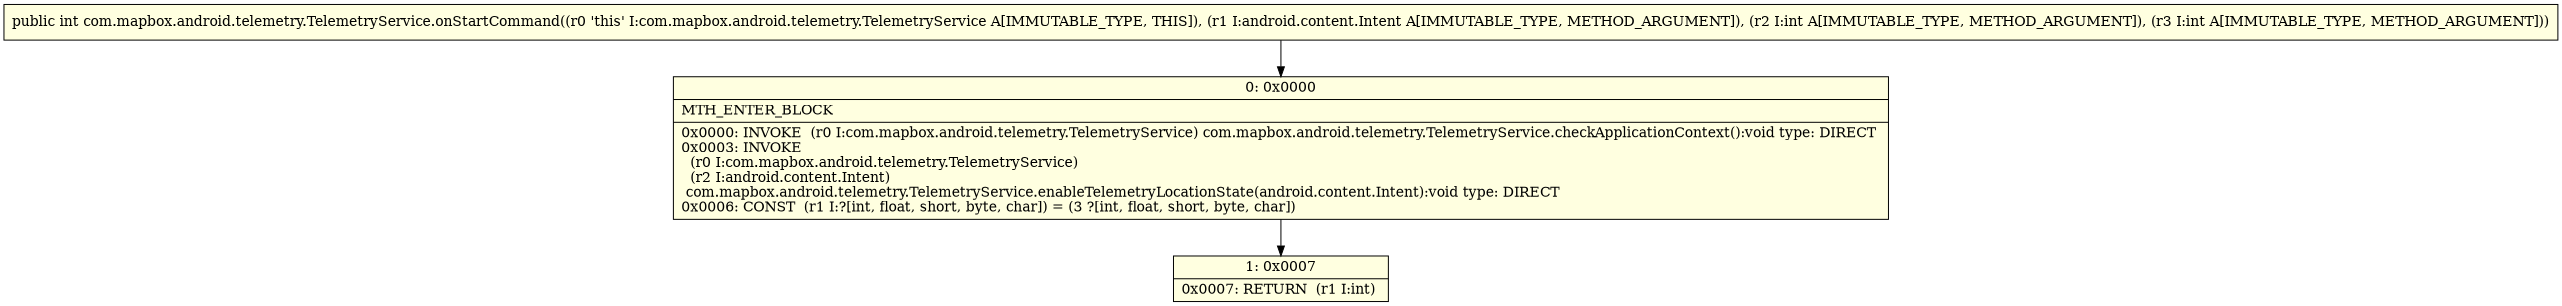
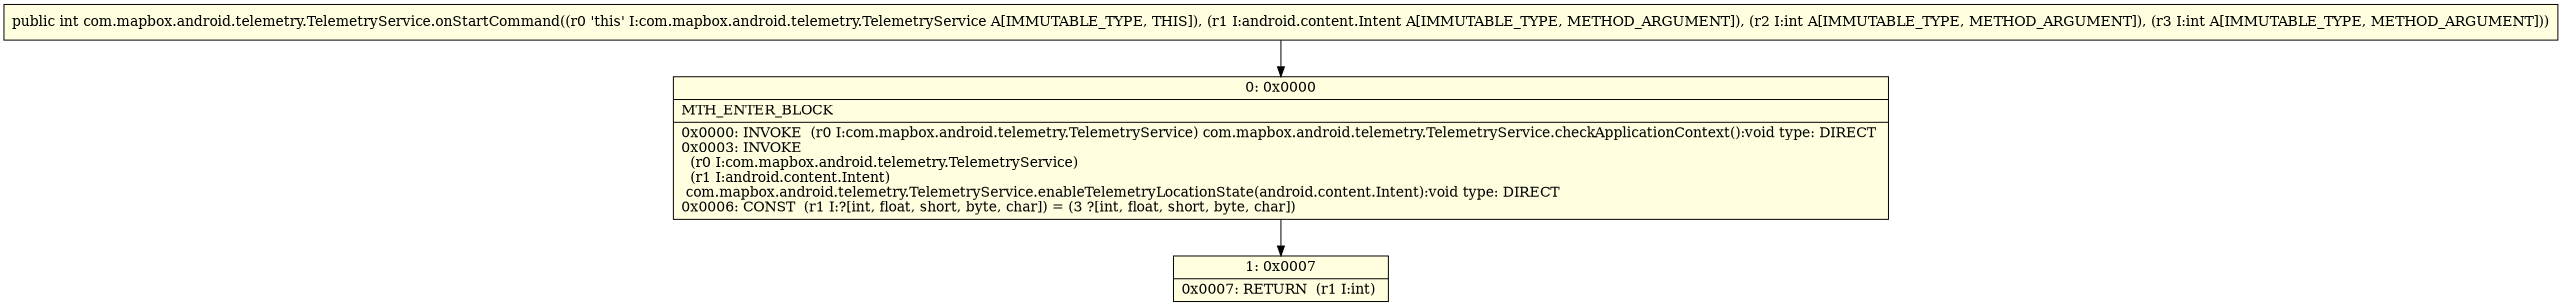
(786, 178) -> (786, 178)
